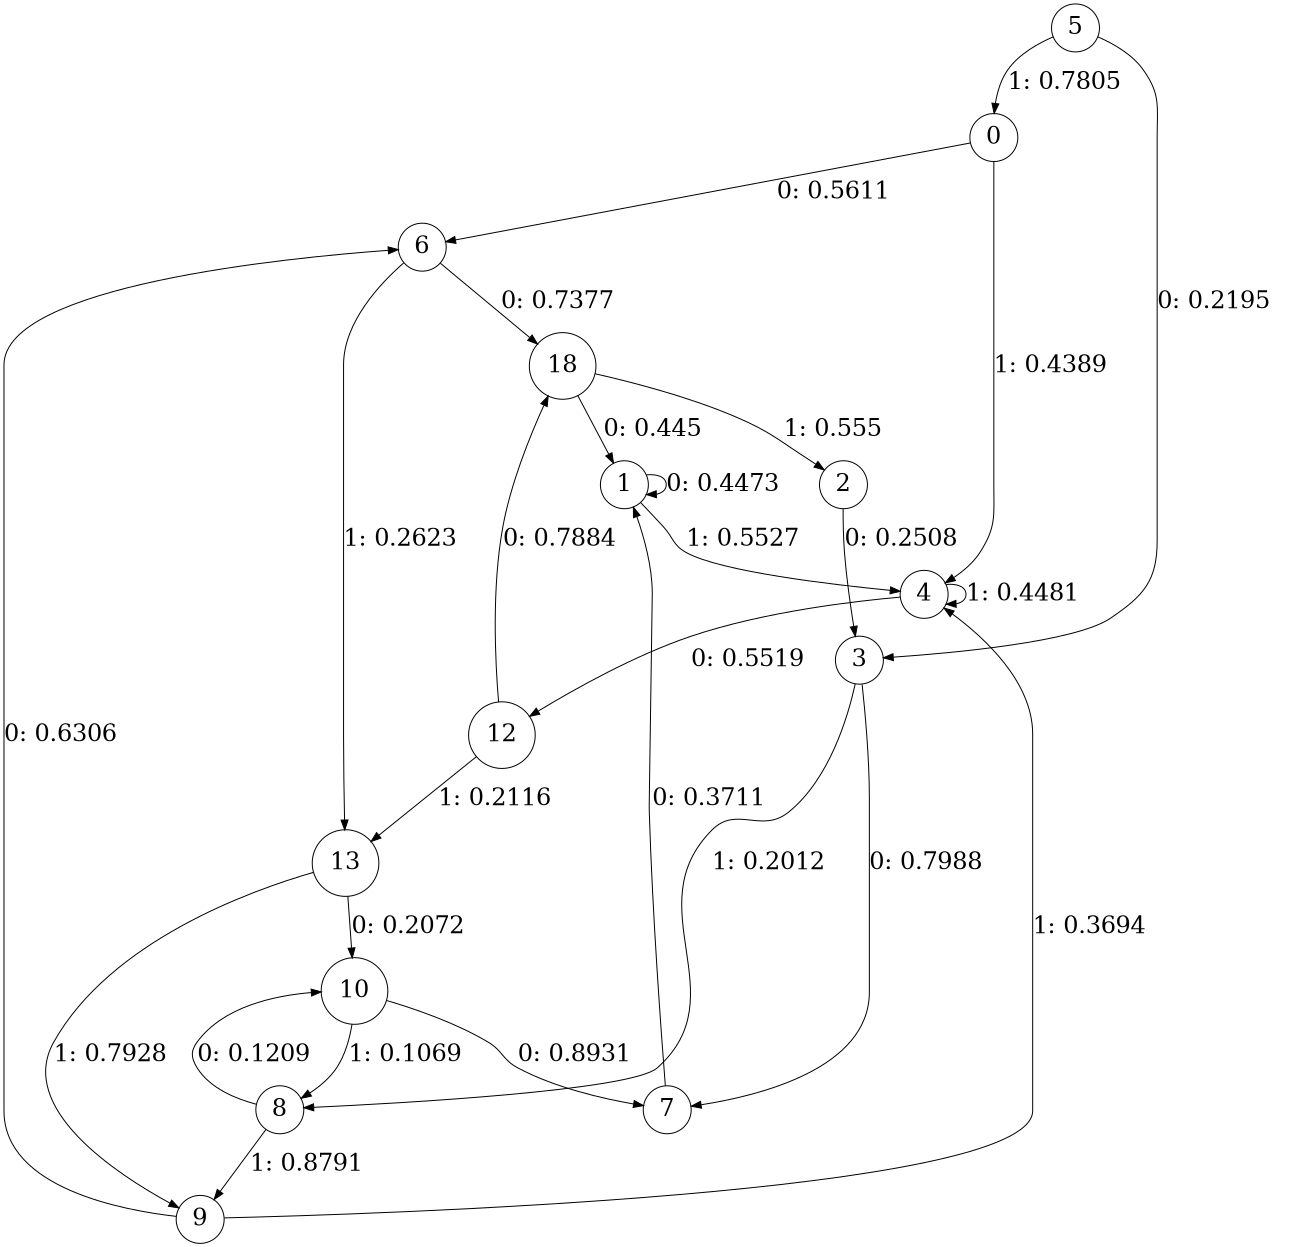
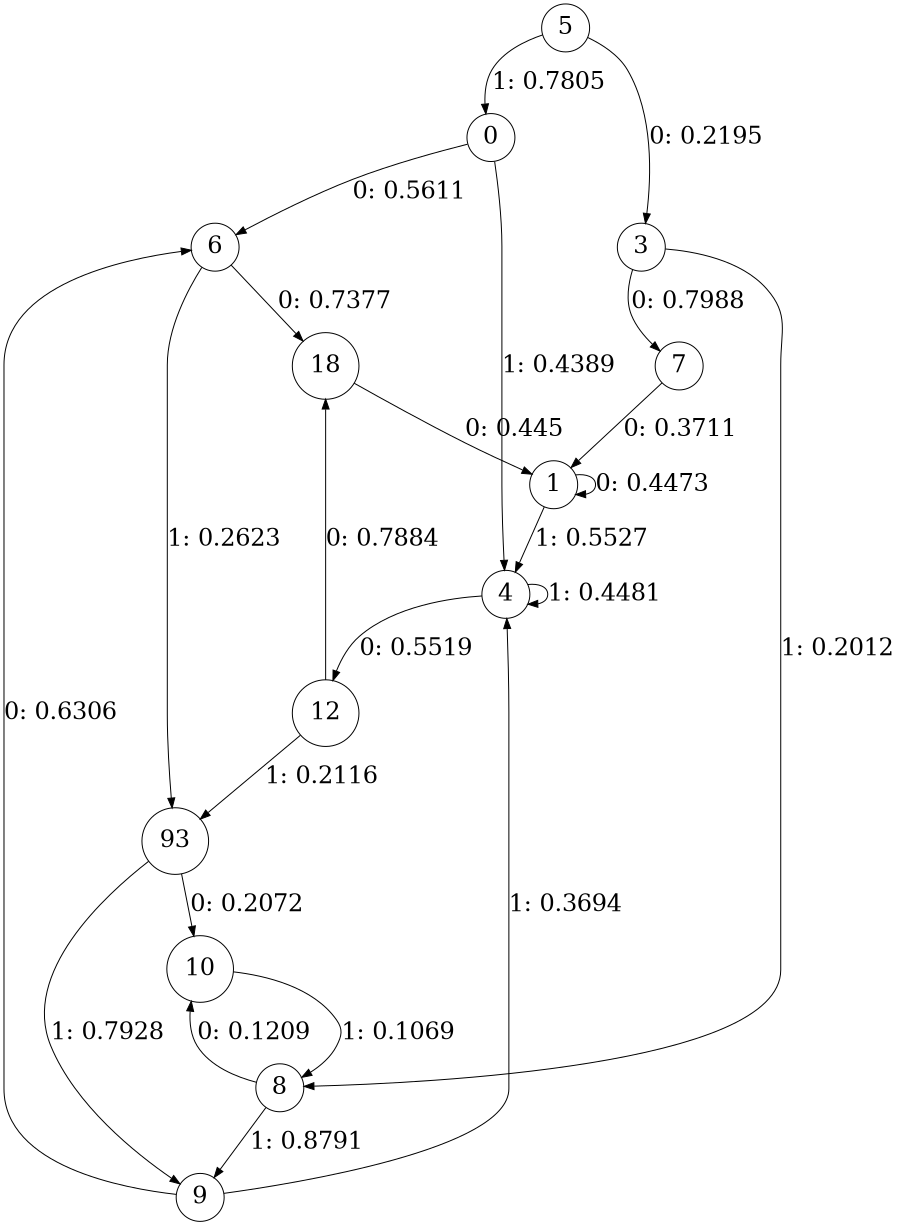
(843, 485) -> none
(346, 863) -> (175, 841)
(507, 1059) -> none
